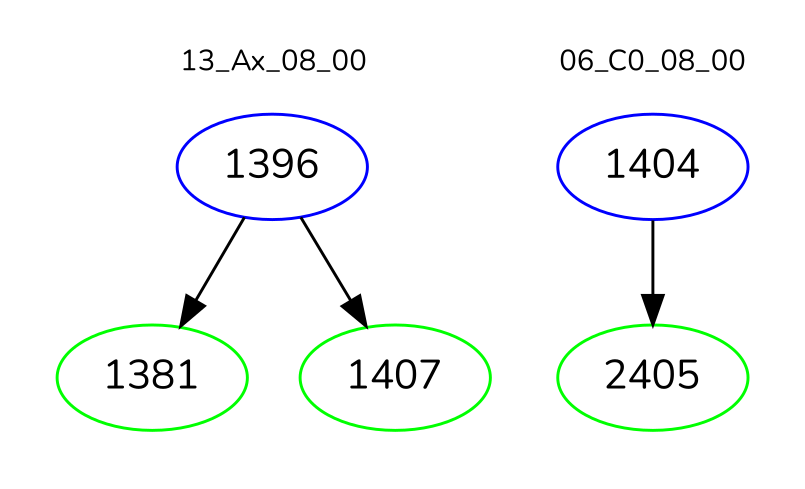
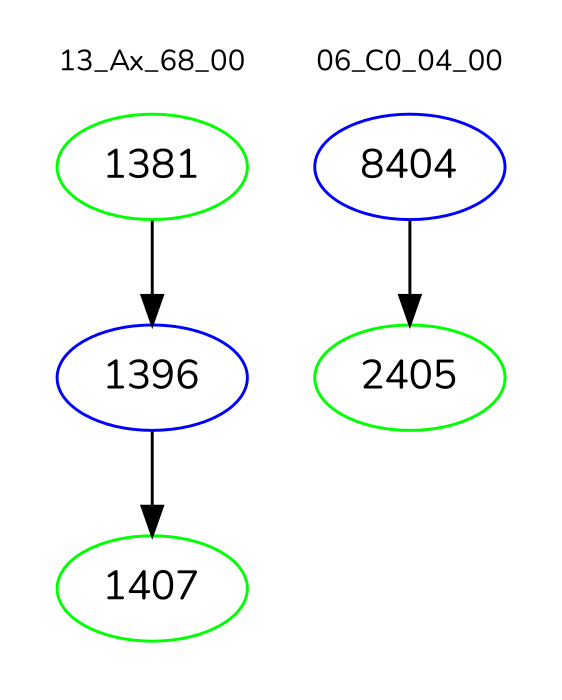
(274, 63) -> (152, 63)
(653, 63) -> (410, 63)
(653, 167) -> (410, 167)
(220, 259) -> (152, 258)
